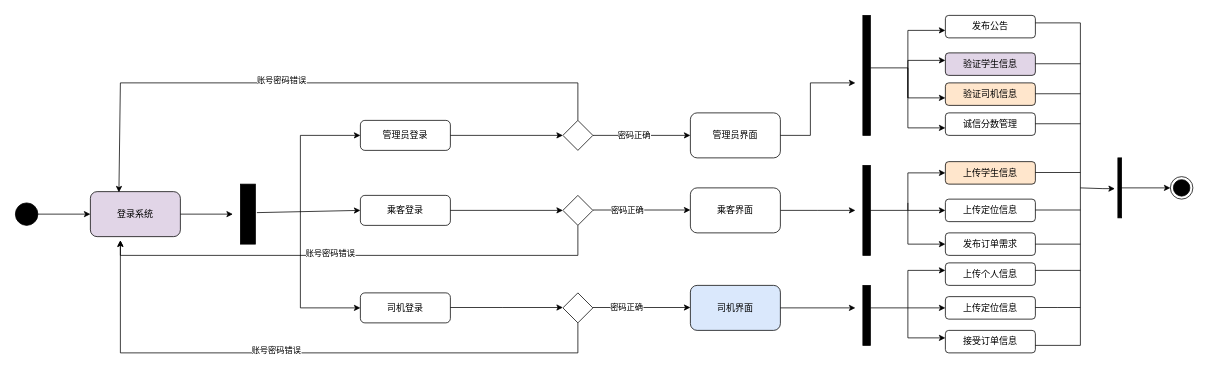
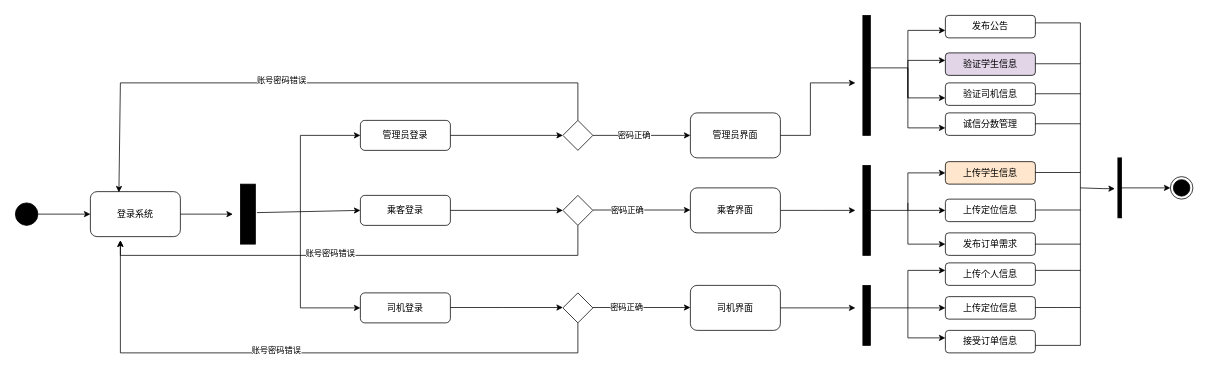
(990, 94) -> (990, 94)
(135, 214) -> (135, 214)
(735, 308) -> (735, 308)
